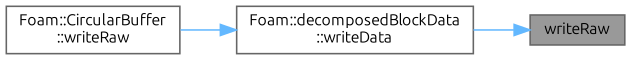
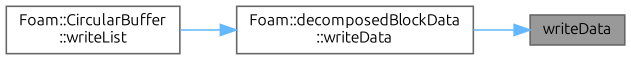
(93, 30) -> (93, 30)
(577, 30) -> (577, 30)
